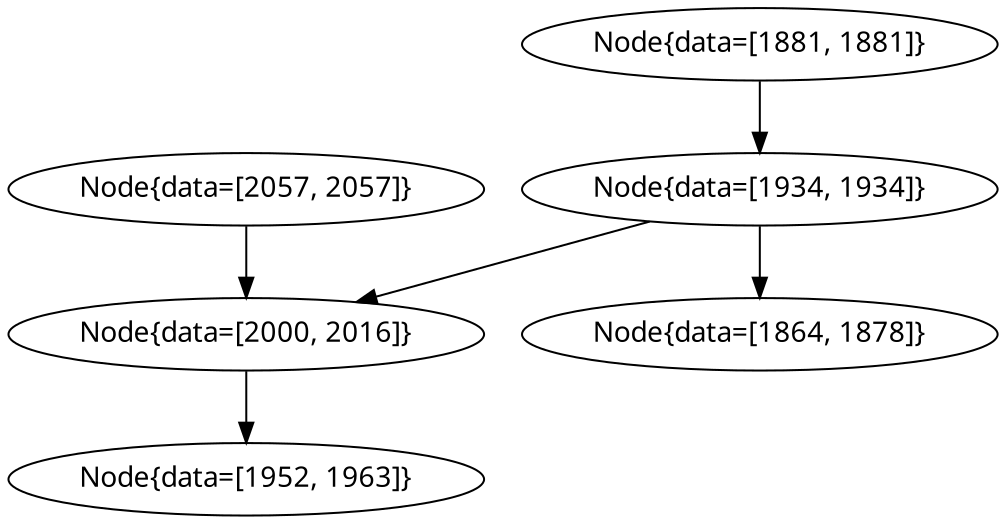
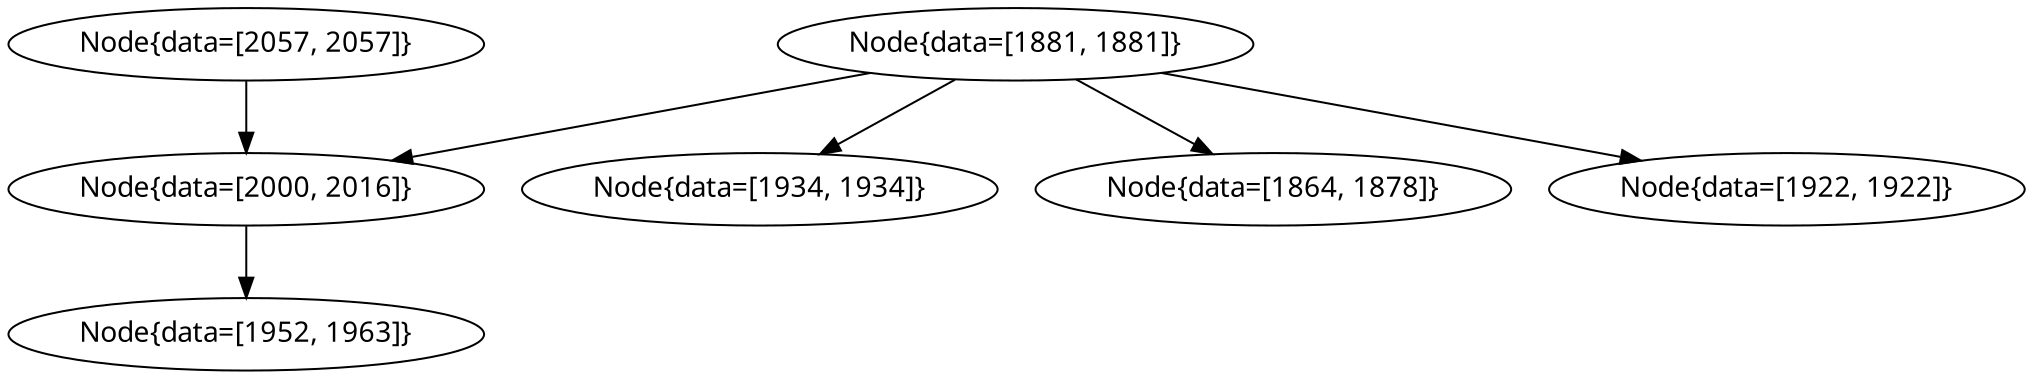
none -> (1787, 189)
(760, 252) -> (1135, 112)
(513, 259) -> (641, 115)
